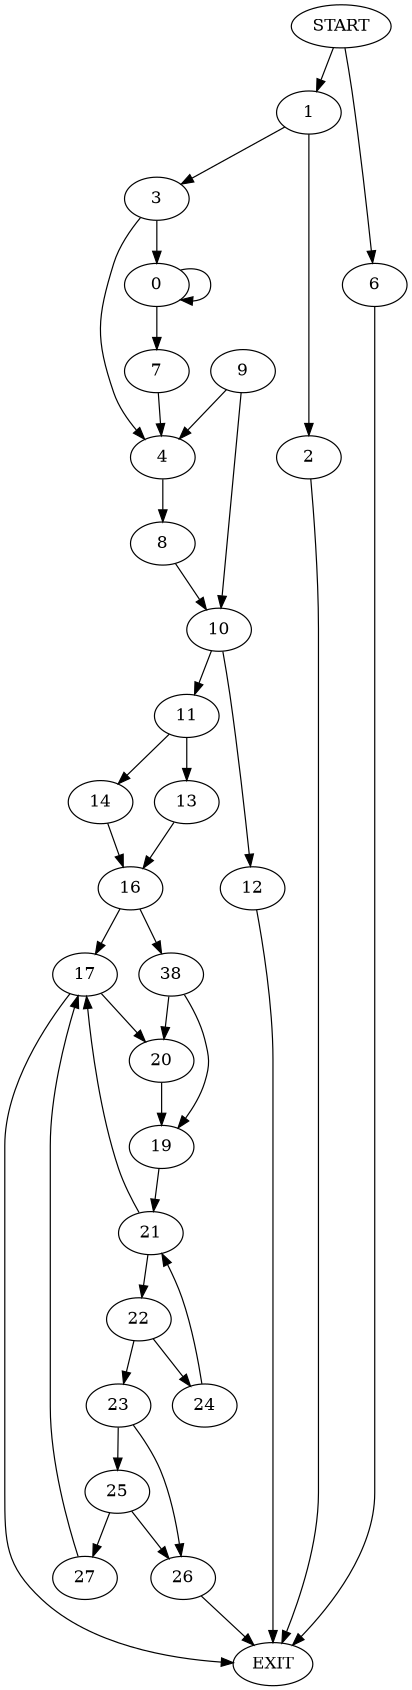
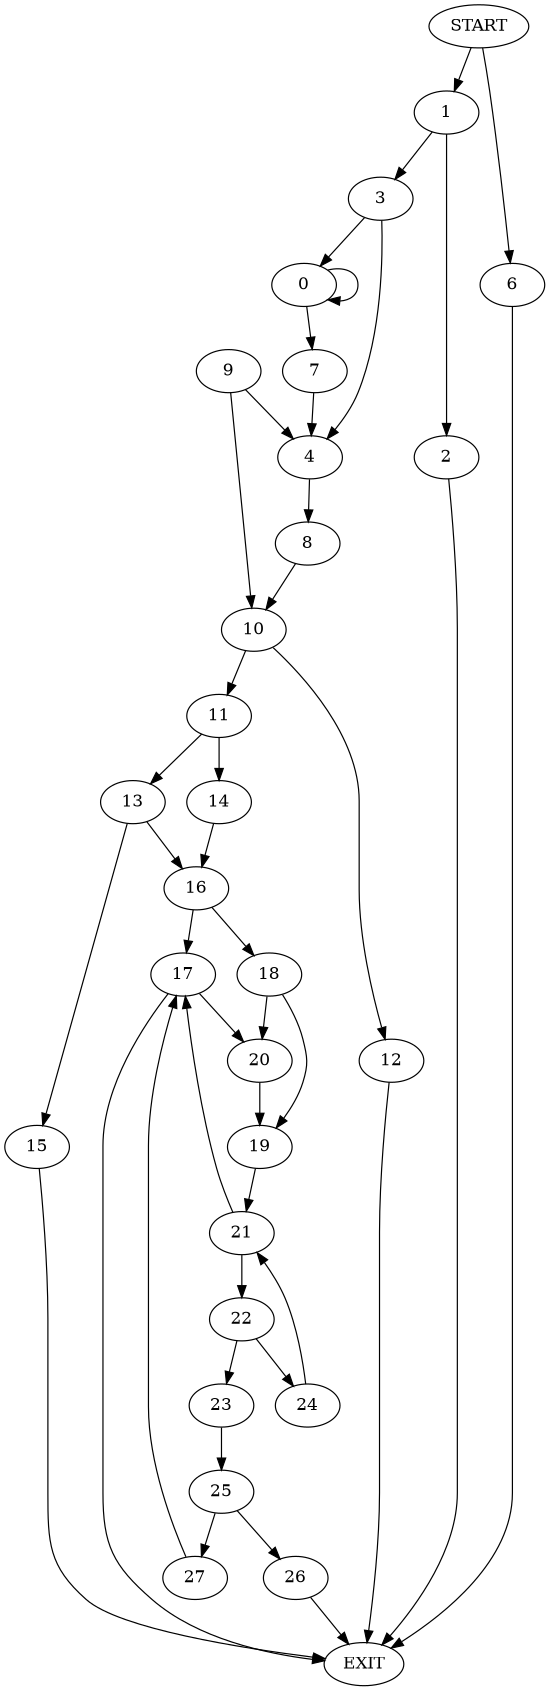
(171, 975) -> (269, 975)
none -> (37, 1147)
(165, 1481) -> none
